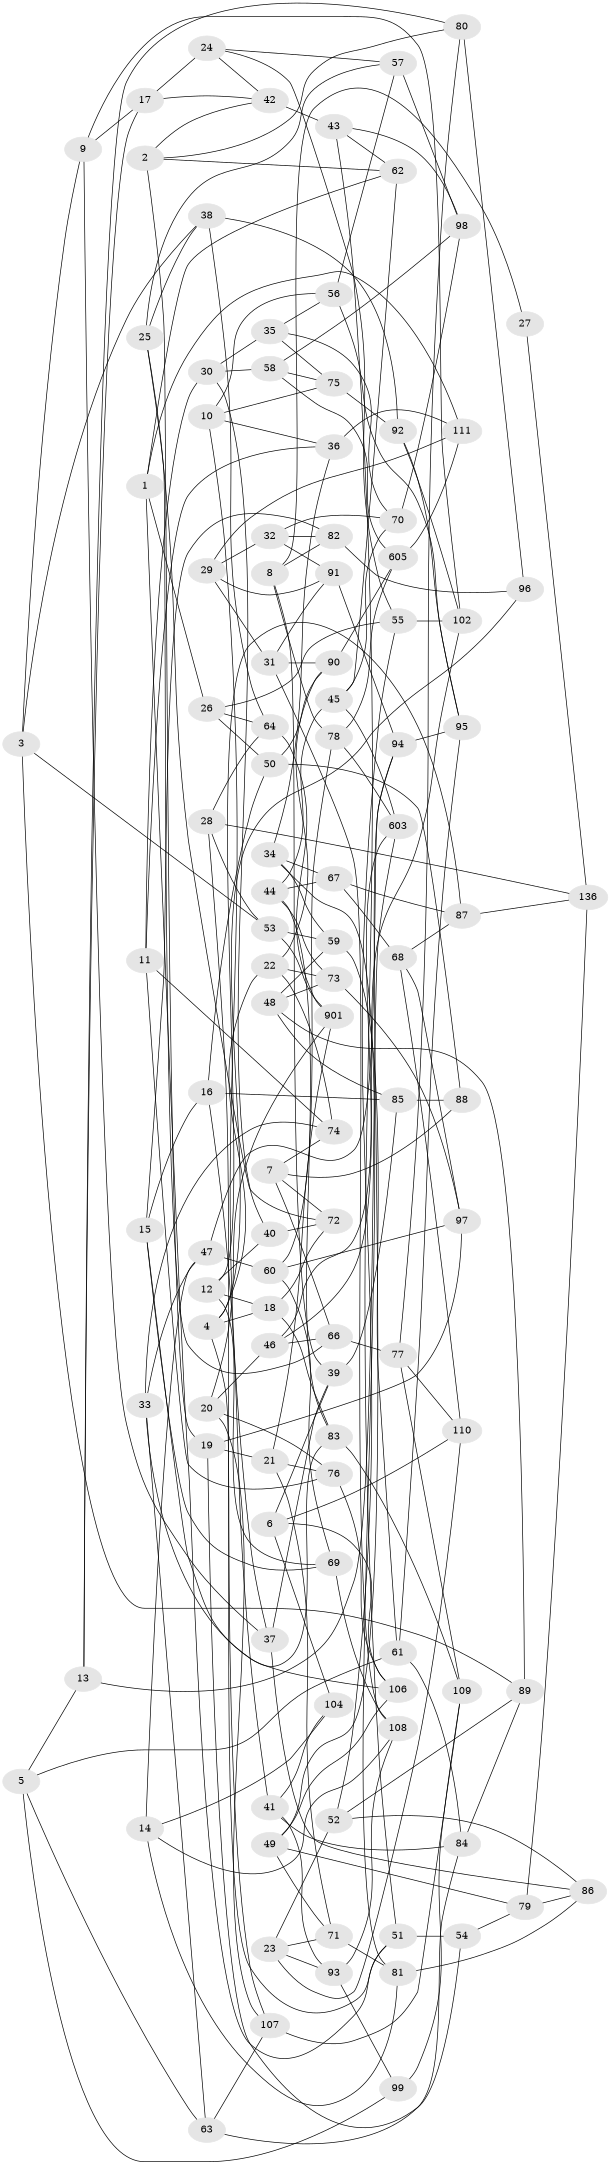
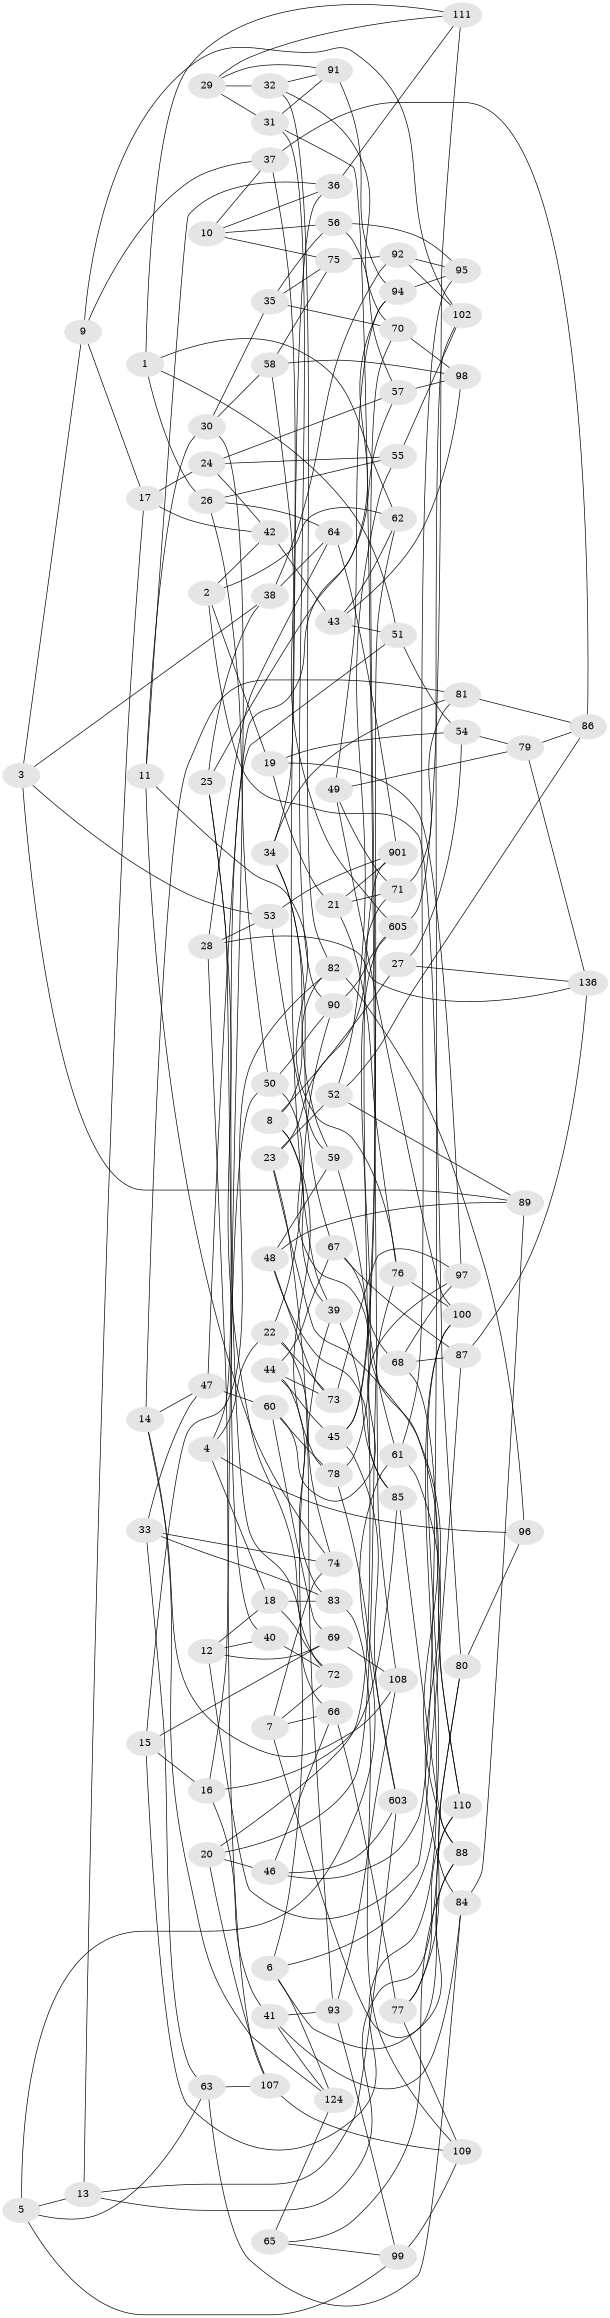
none -> (449, 854)
(398, 1690) -> (462, 1315)
(334, 1705) -> (334, 2100)
none -> (270, 2242)
